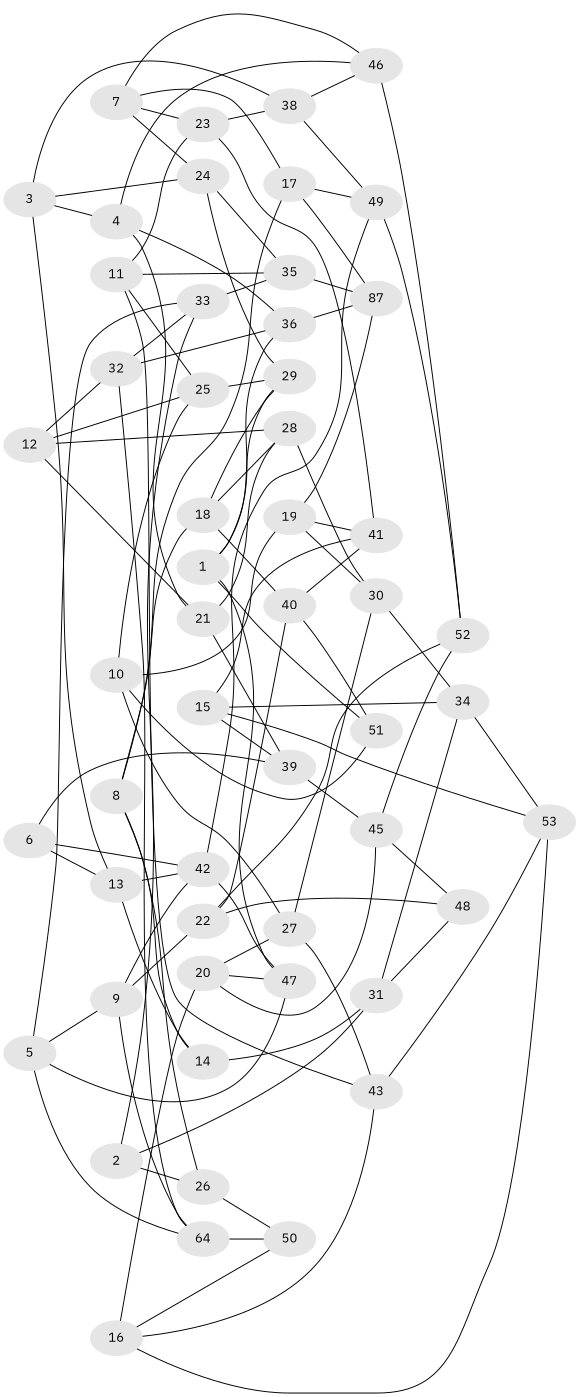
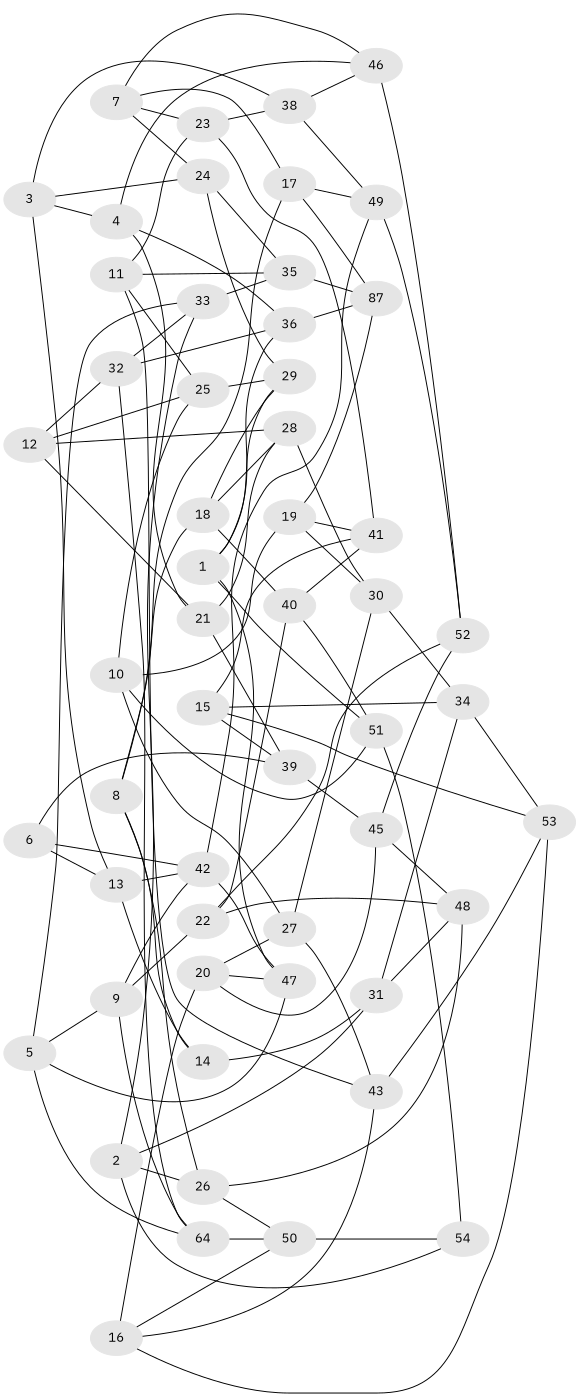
none -> (407, 1111)
none -> (463, 1239)
